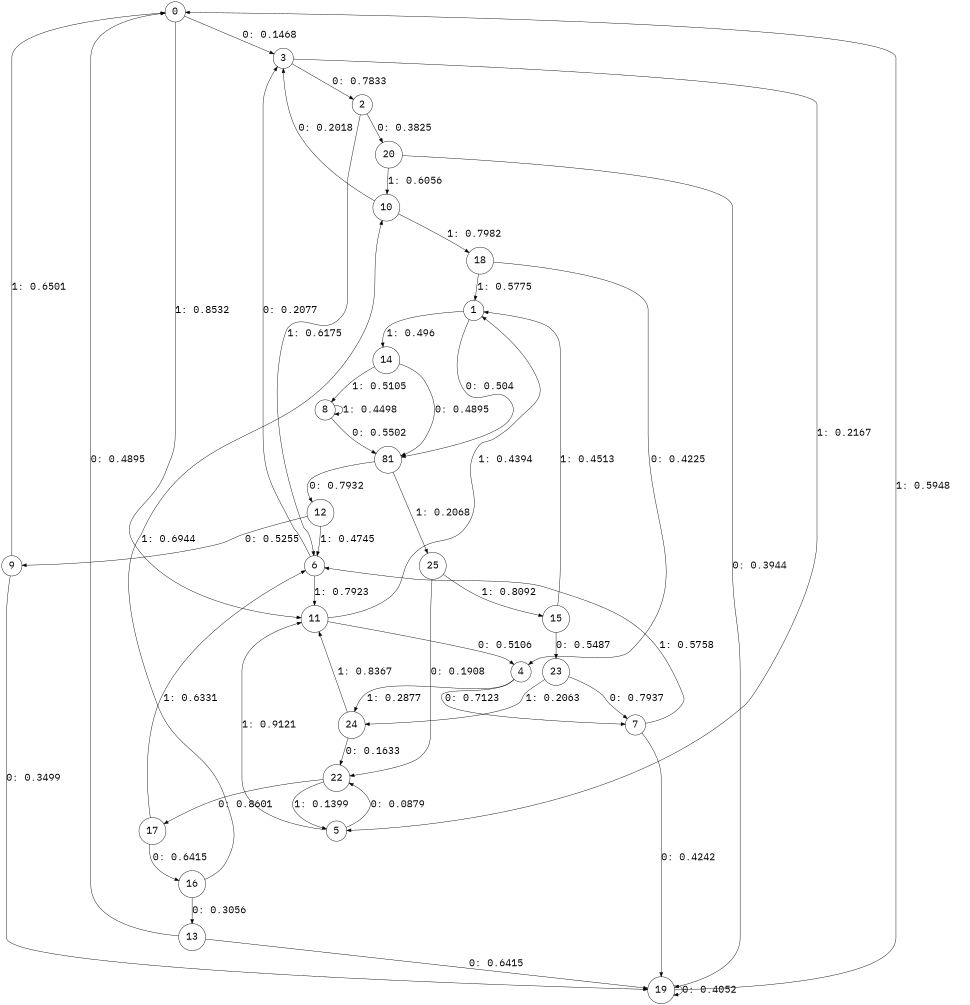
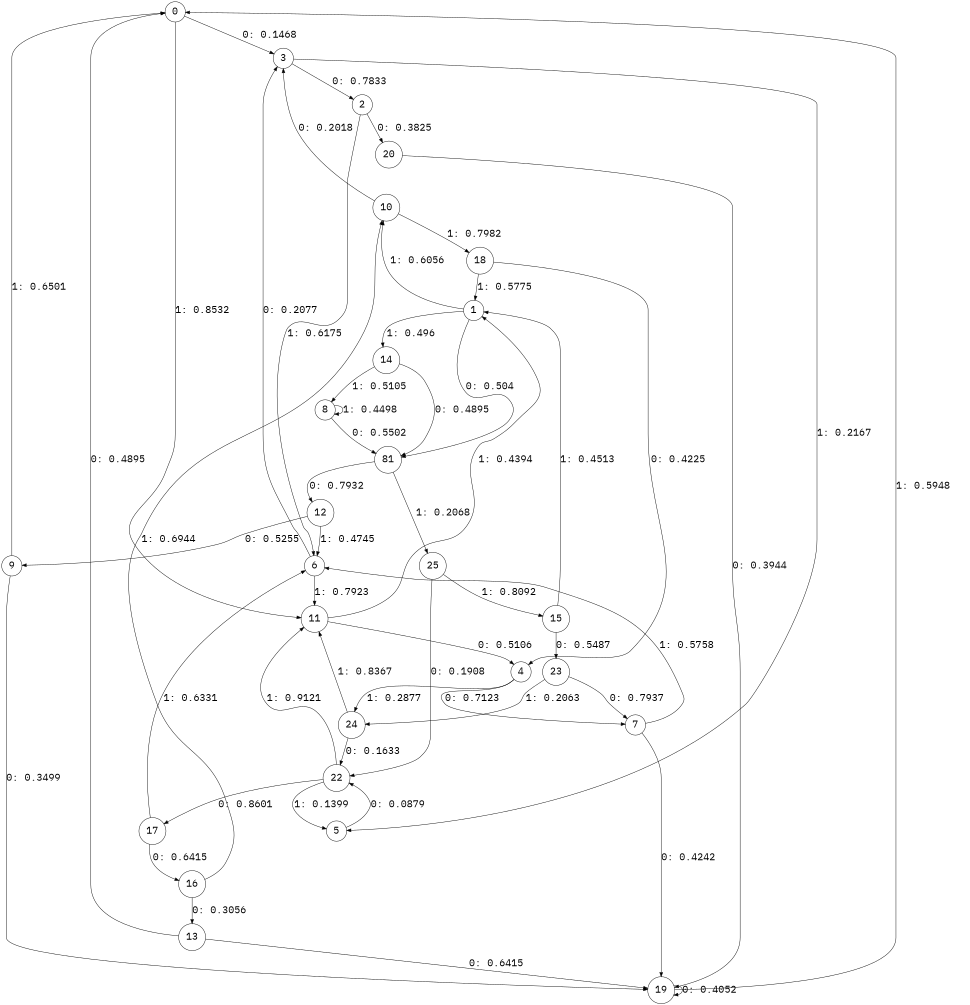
(388, 179) -> (402, 286)
(242, 739) -> (276, 709)
